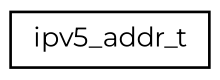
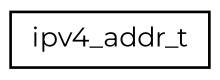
(110, 40) -> (110, 40)
